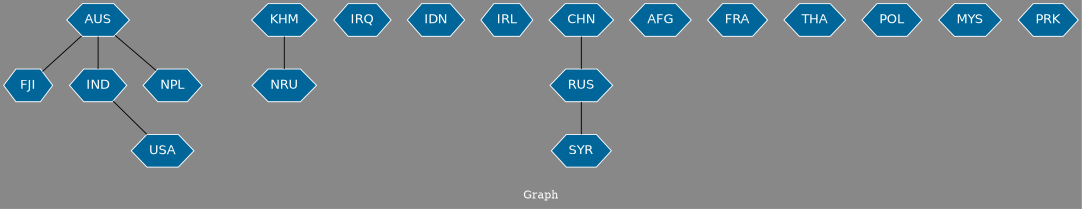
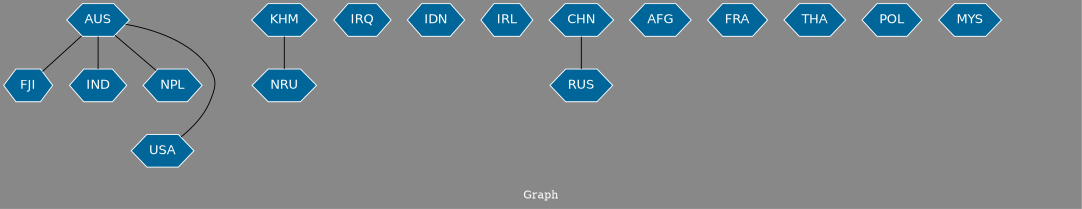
(1048, 20) -> none
(130, 118) -> (204, 62)
(581, 151) -> none
